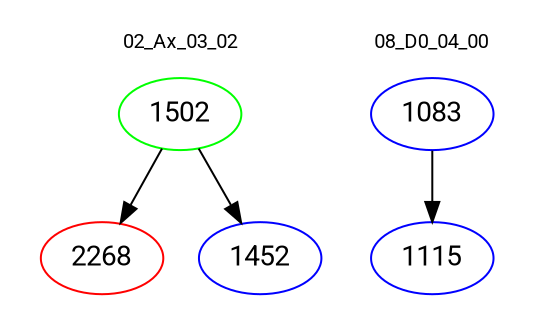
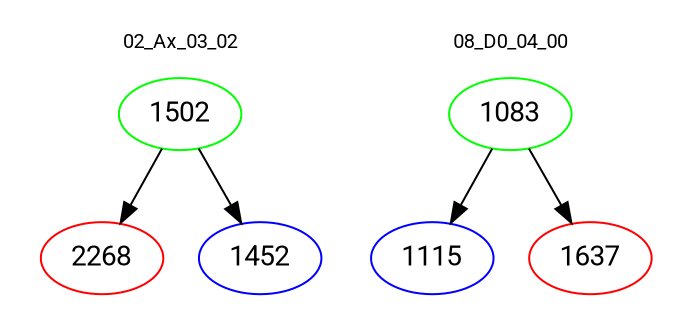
(432, 114) -> (510, 114)
none -> (590, 258)
